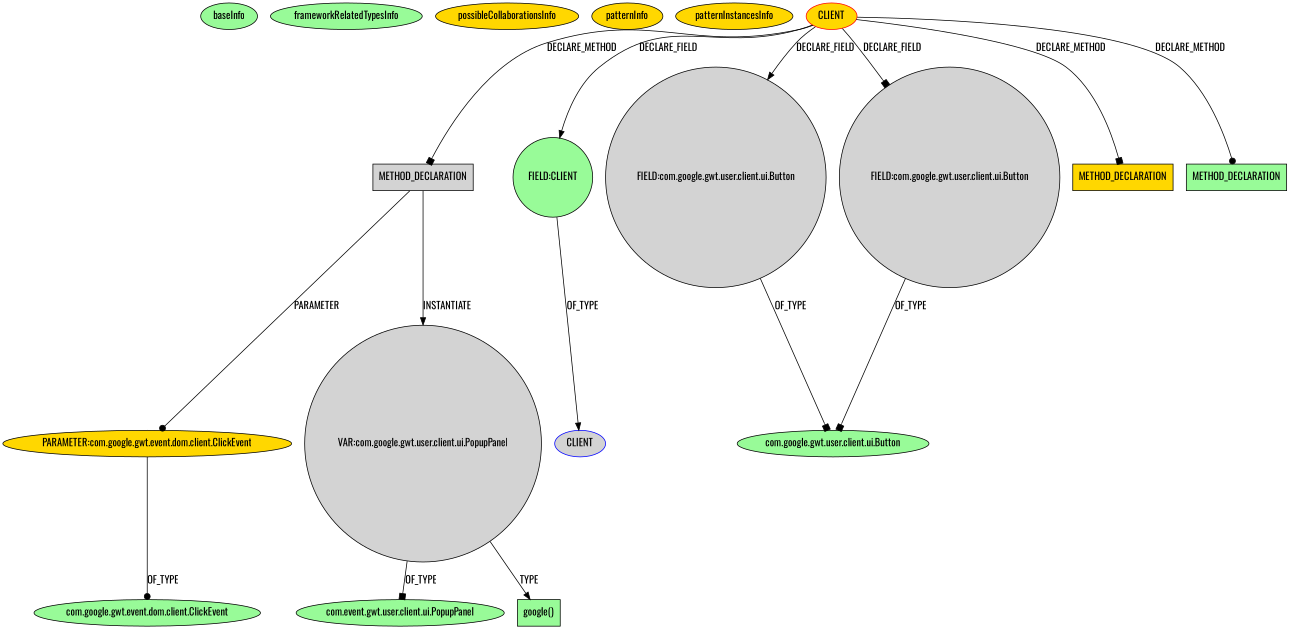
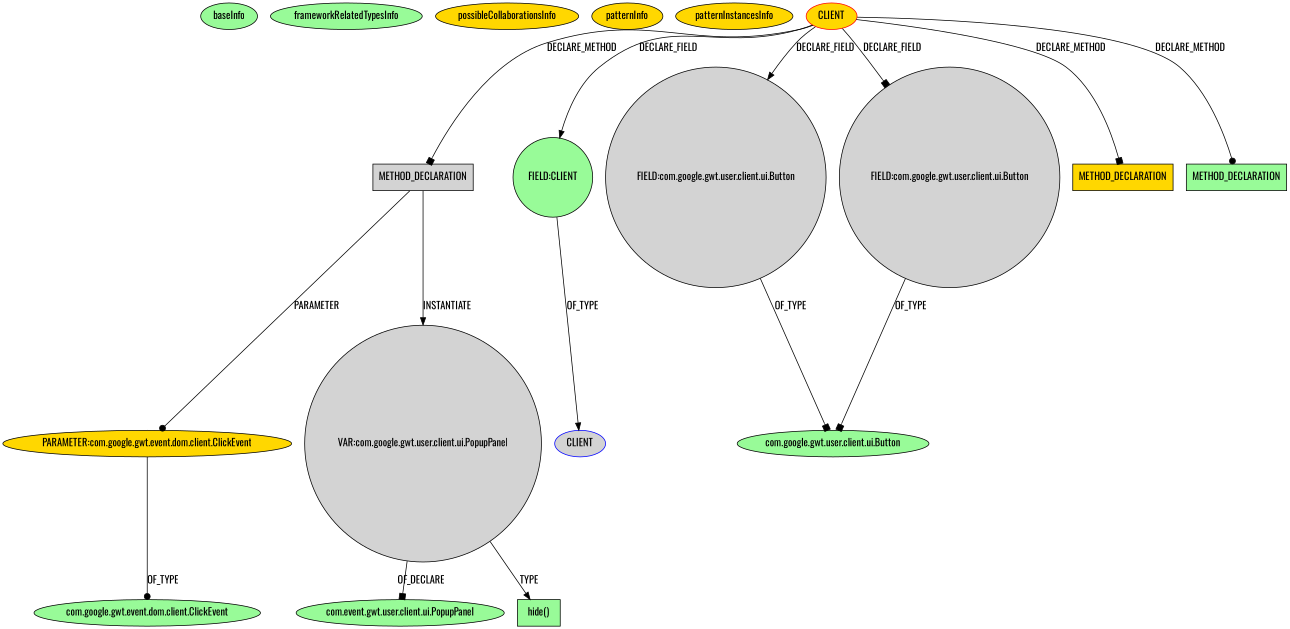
(421, 581) -> (421, 581)
(539, 613) -> (539, 613)
